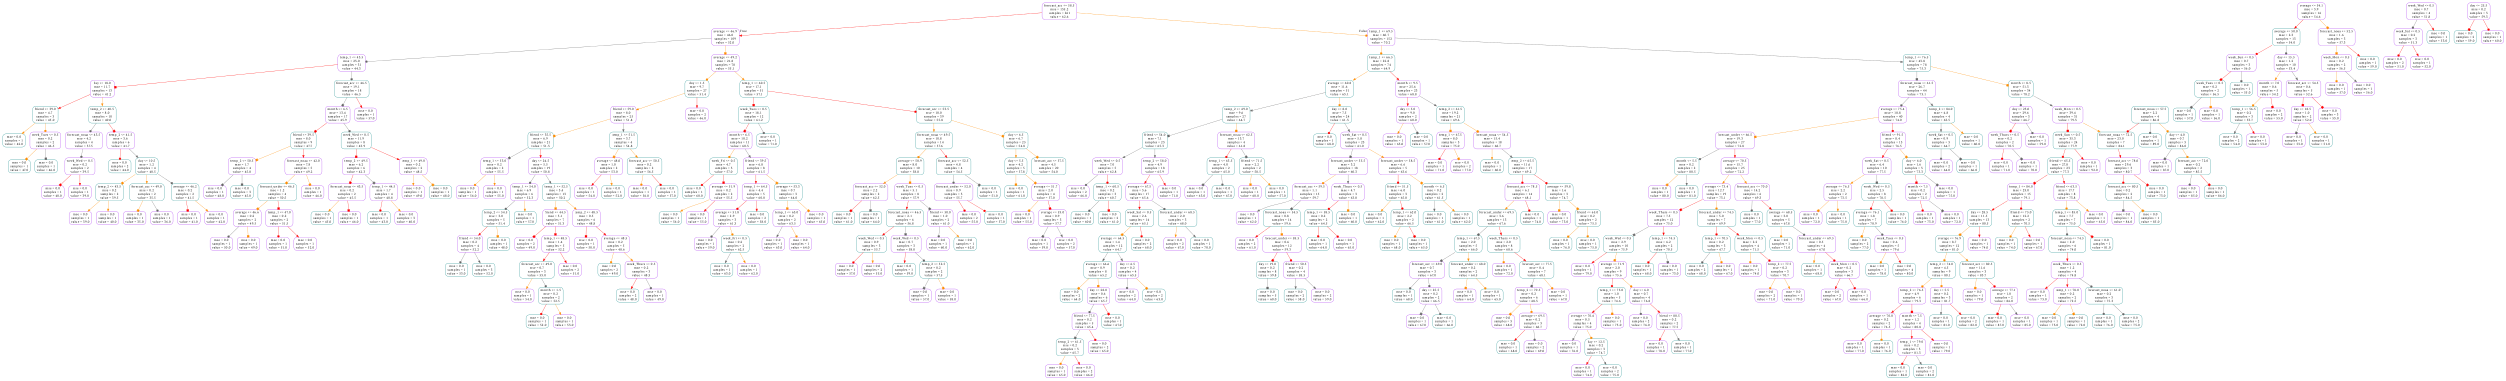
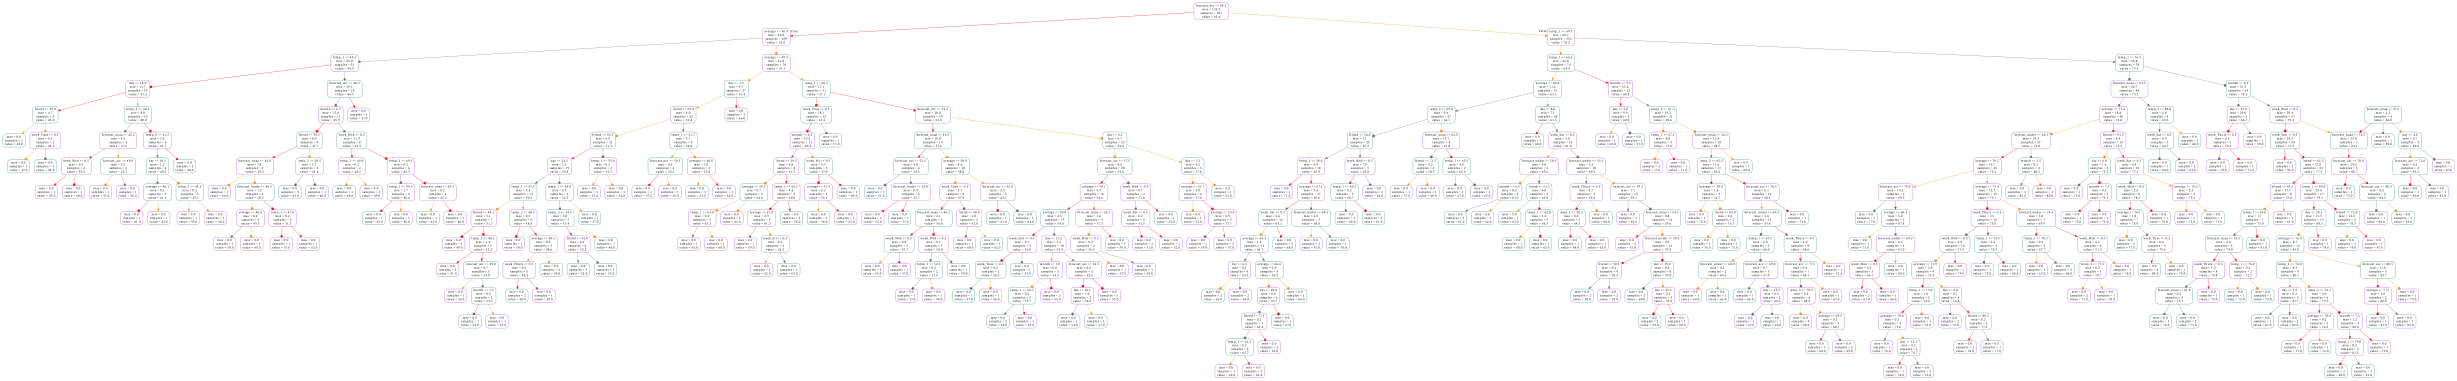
(1968, 76) -> (2184, 76)
(934, 126) -> (933, 126)
(147, 178) -> (118, 152)
none -> (1105, 178)
none -> (1125, 178)
(1398, 178) -> (1539, 178)
(905, 230) -> (934, 230)
(2067, 281) -> (2233, 256)
none -> (1663, 282)
(1669, 321) -> (1979, 321)
